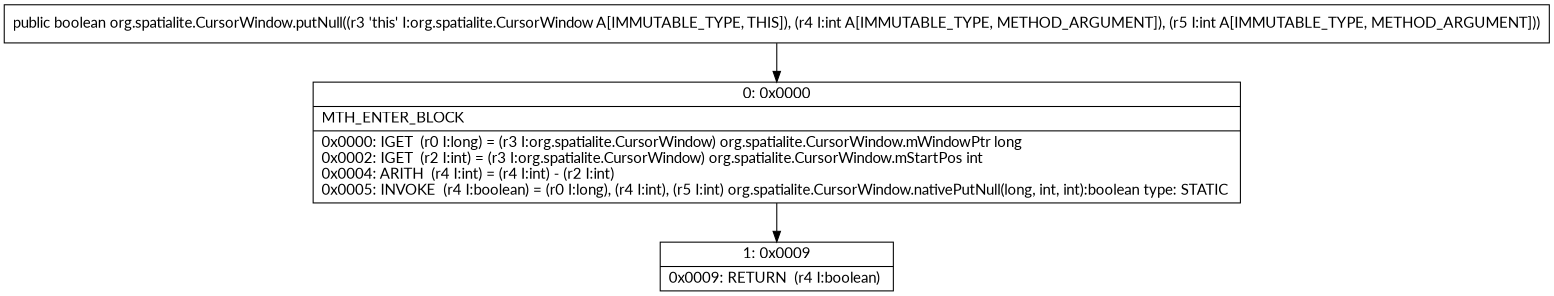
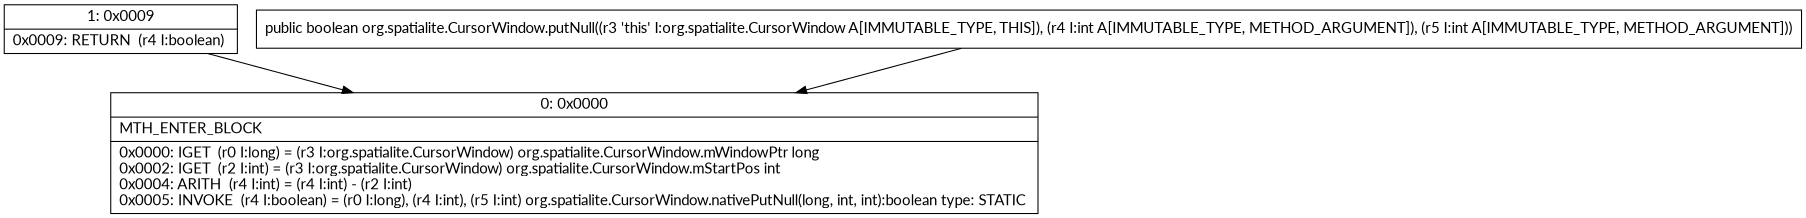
(777, 217) -> (275, 72)
